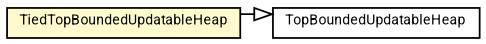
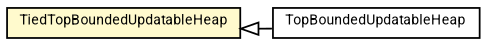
(247, 14) -> (265, 29)
